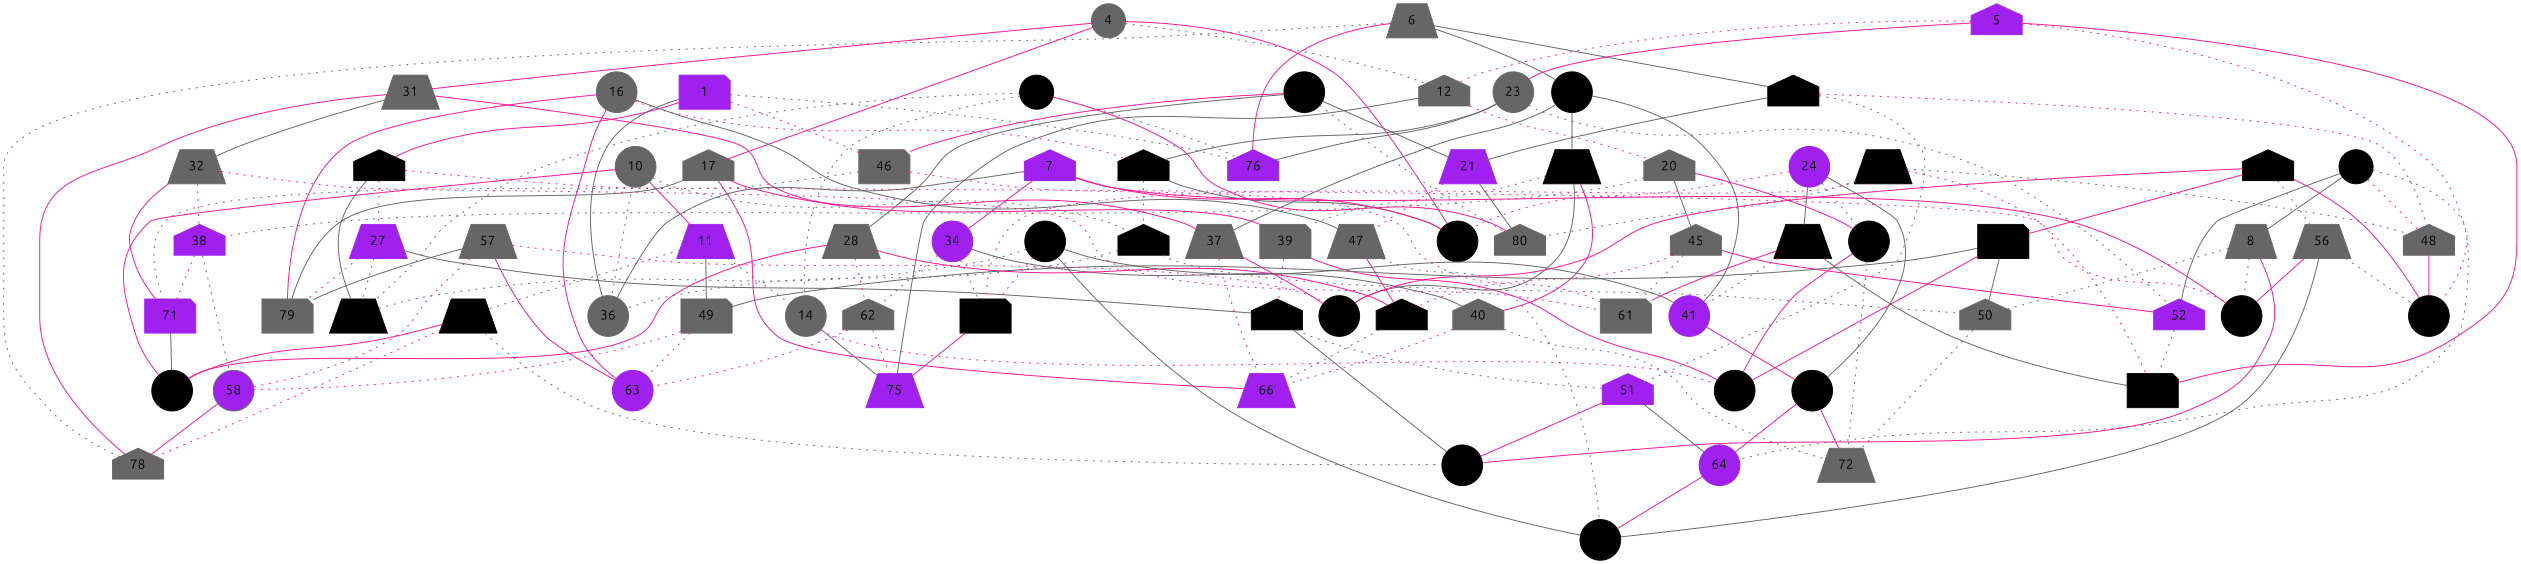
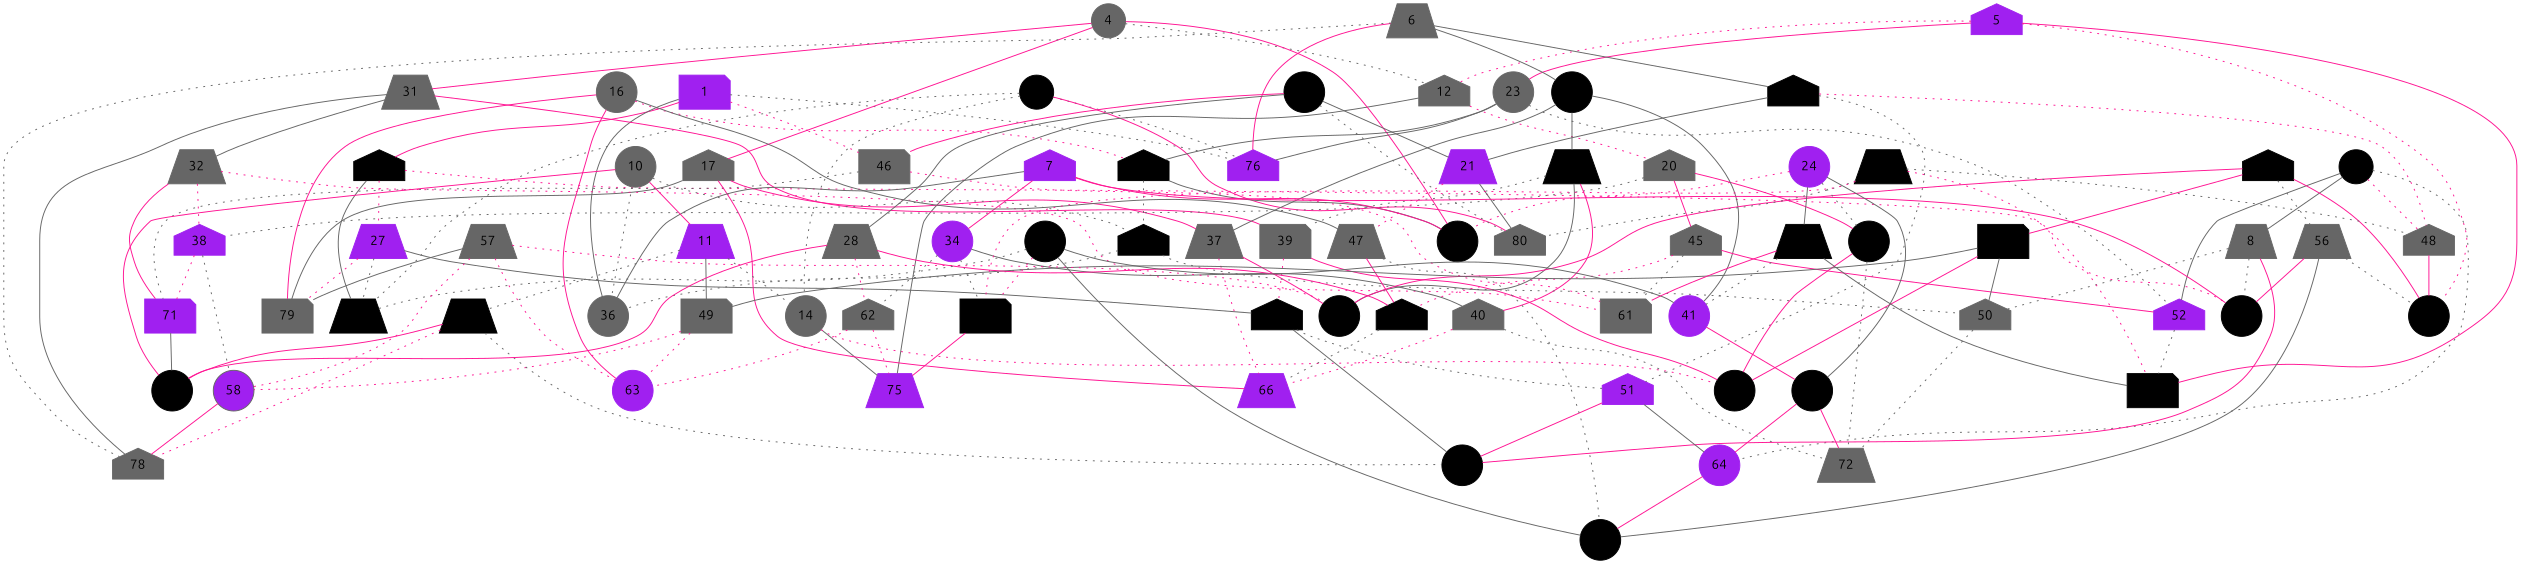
(79, 178) -> (79, 178)
(1683, 205) -> (1683, 205)
(542, 332) -> (542, 332)
